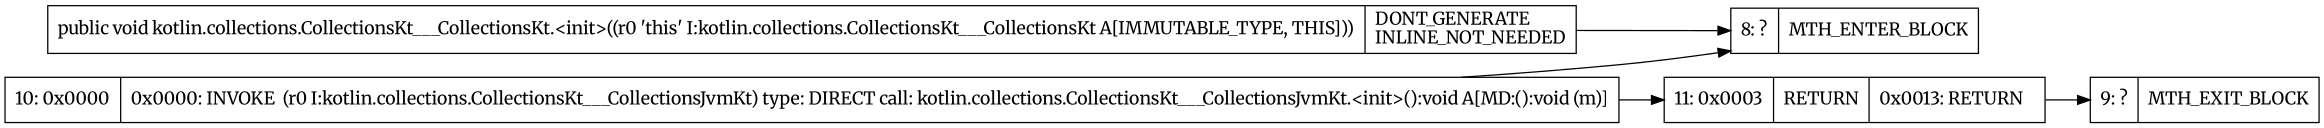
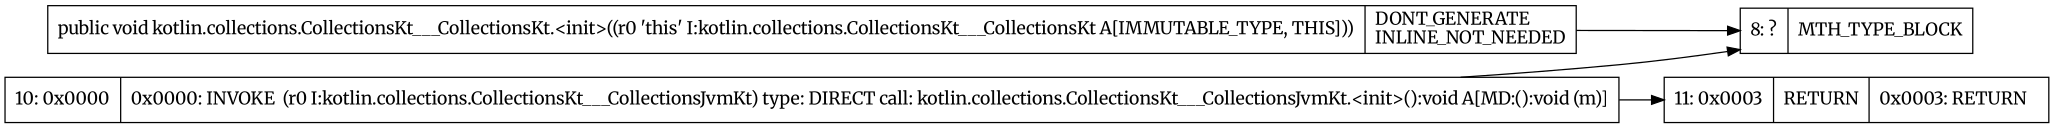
(1879, 30) -> (1880, 30)
(1957, 99) -> (1959, 99)
(2205, 100) -> none
